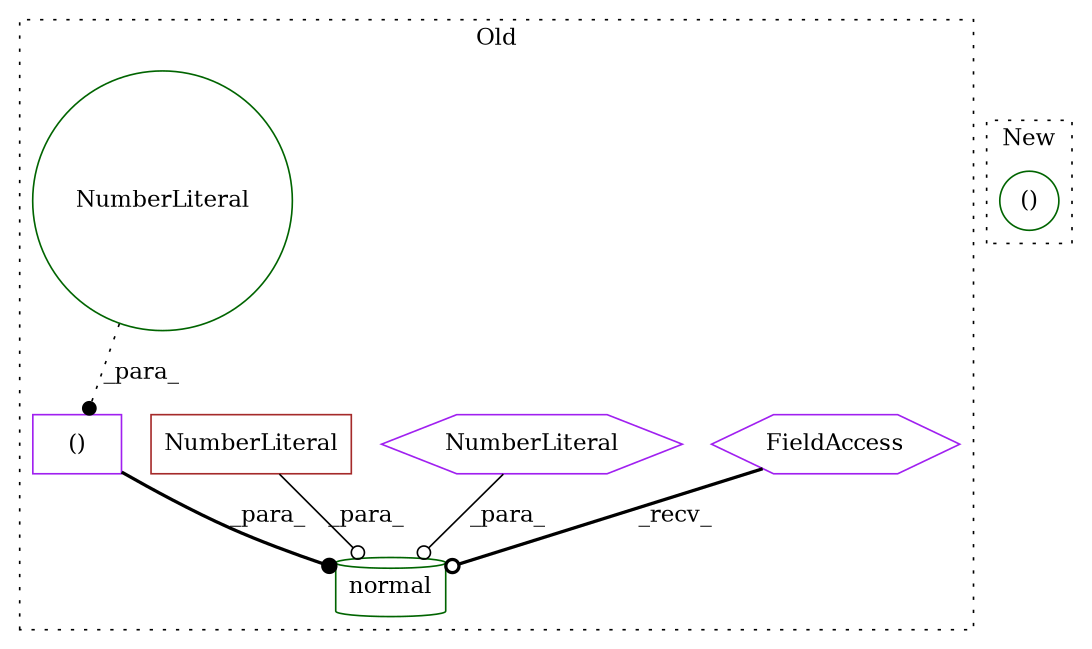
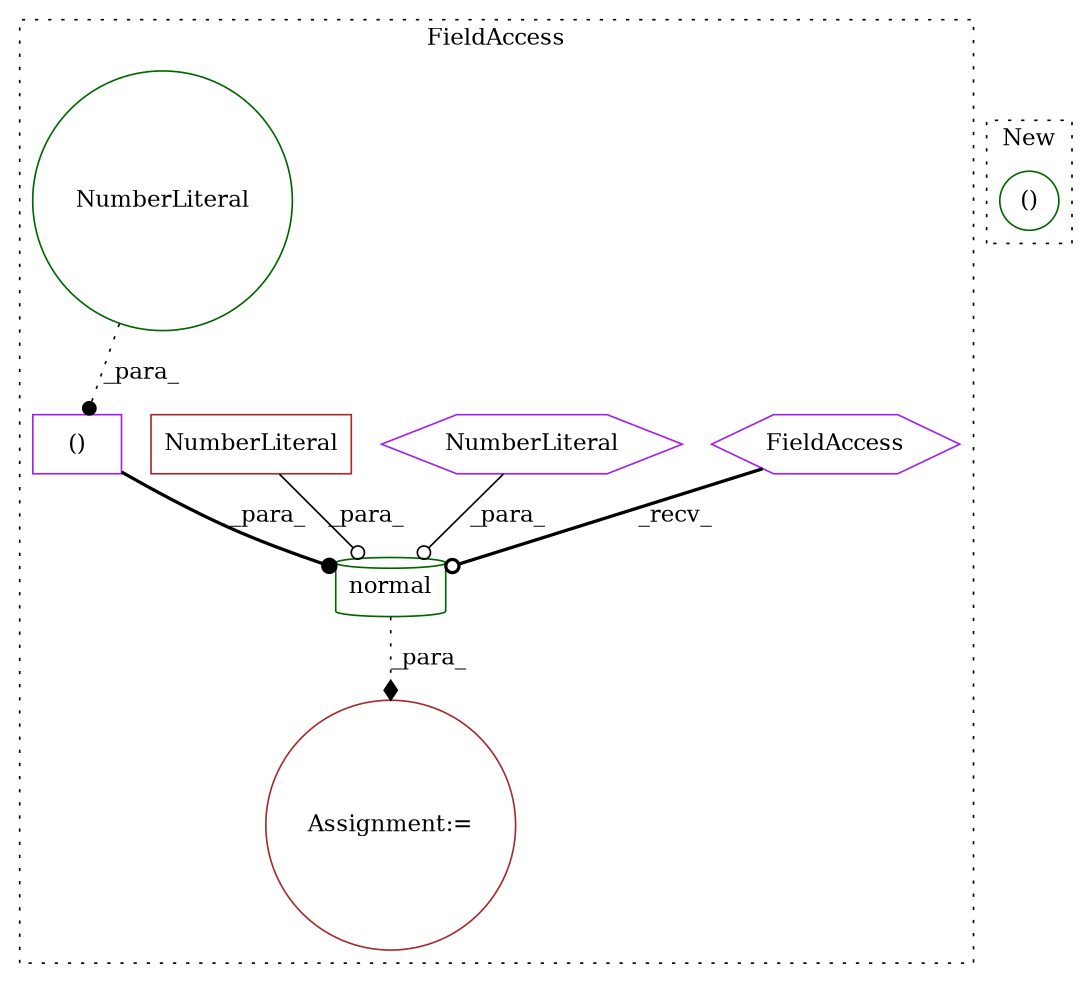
(497, 39) -> (497, 39)
none -> (391, 825)
